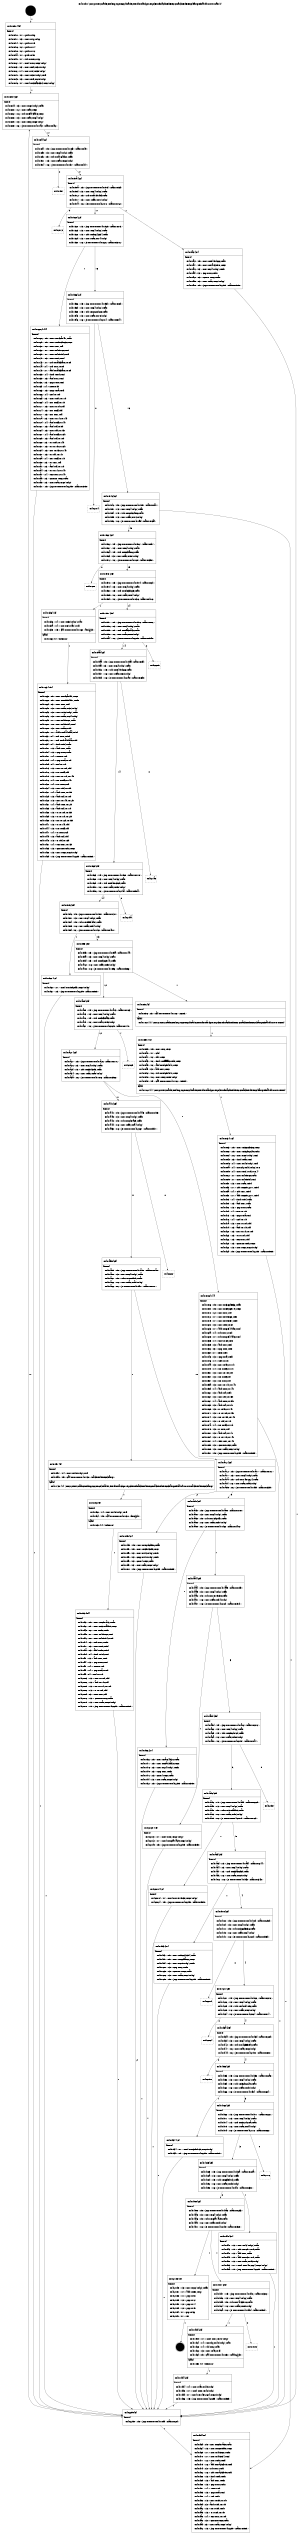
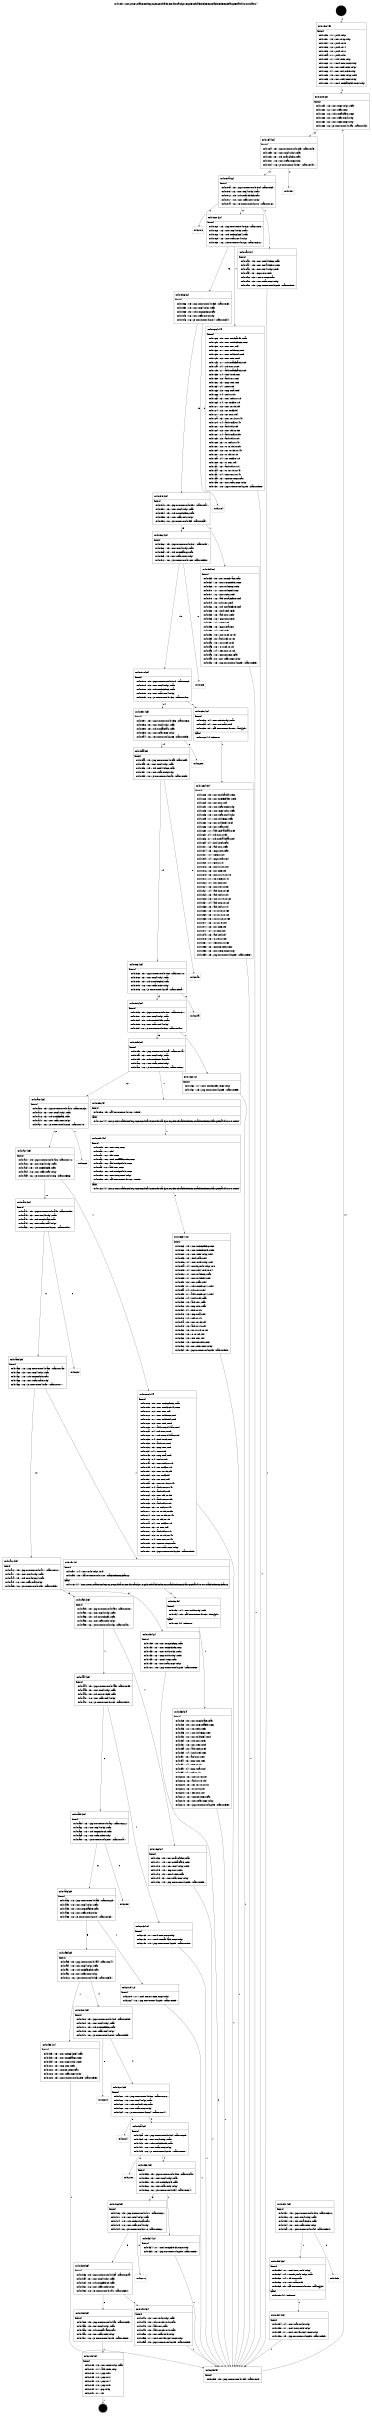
(211, 2256) -> none
(175, 2440) -> (255, 1518)
